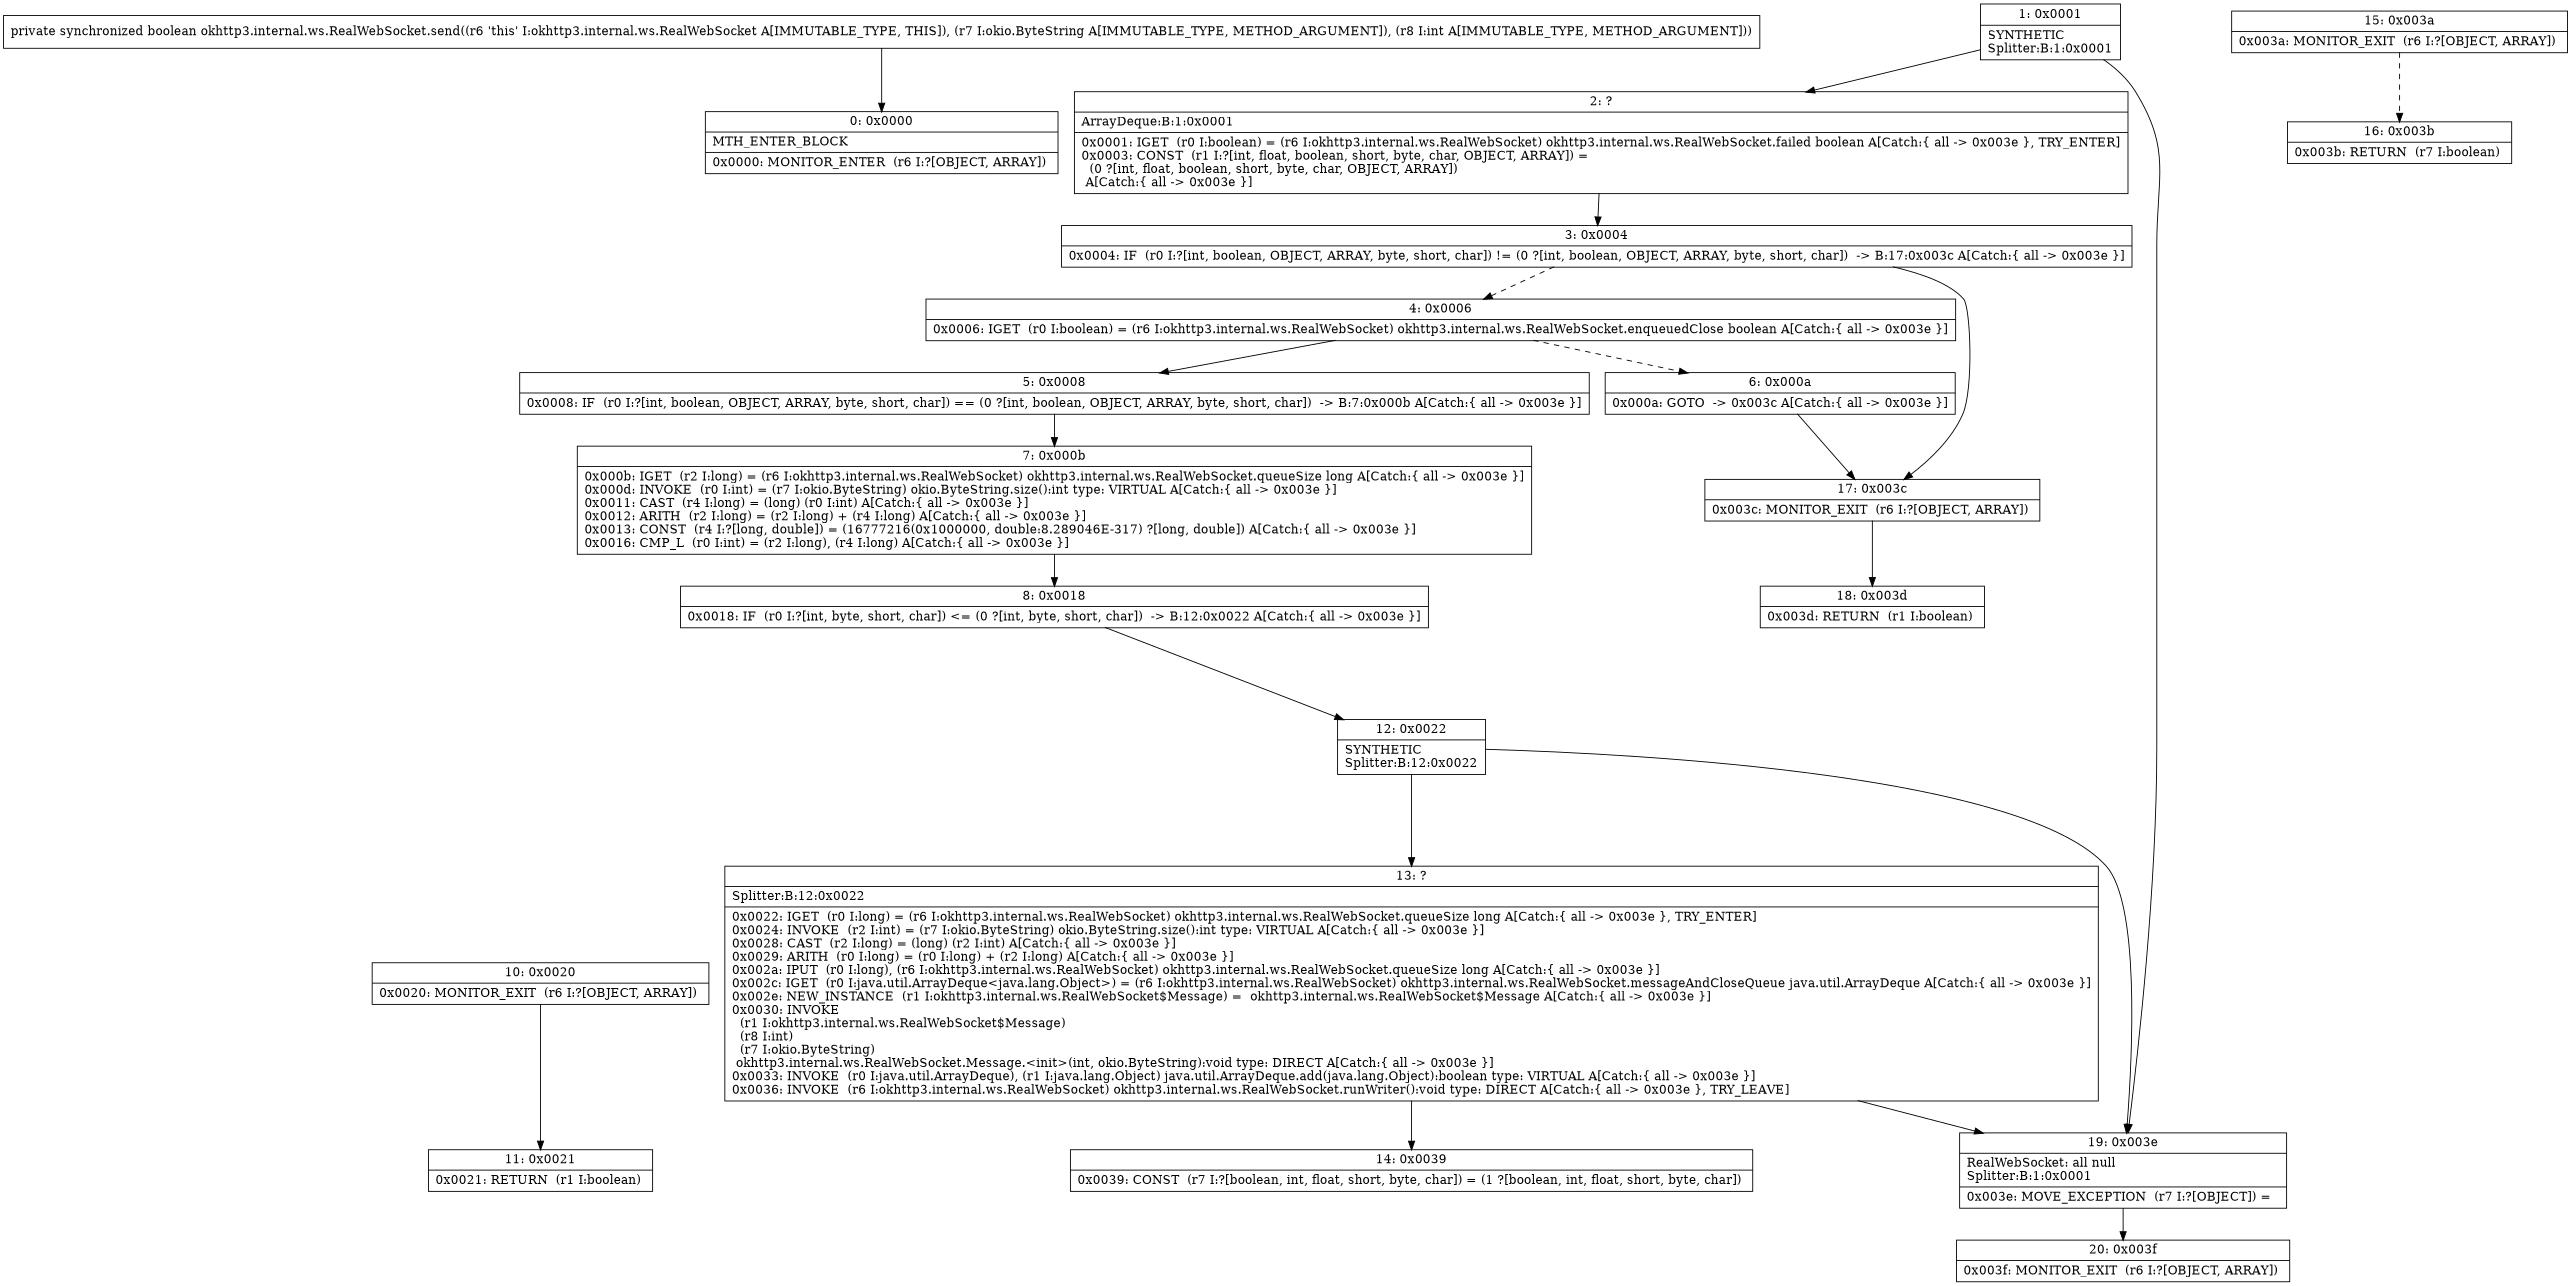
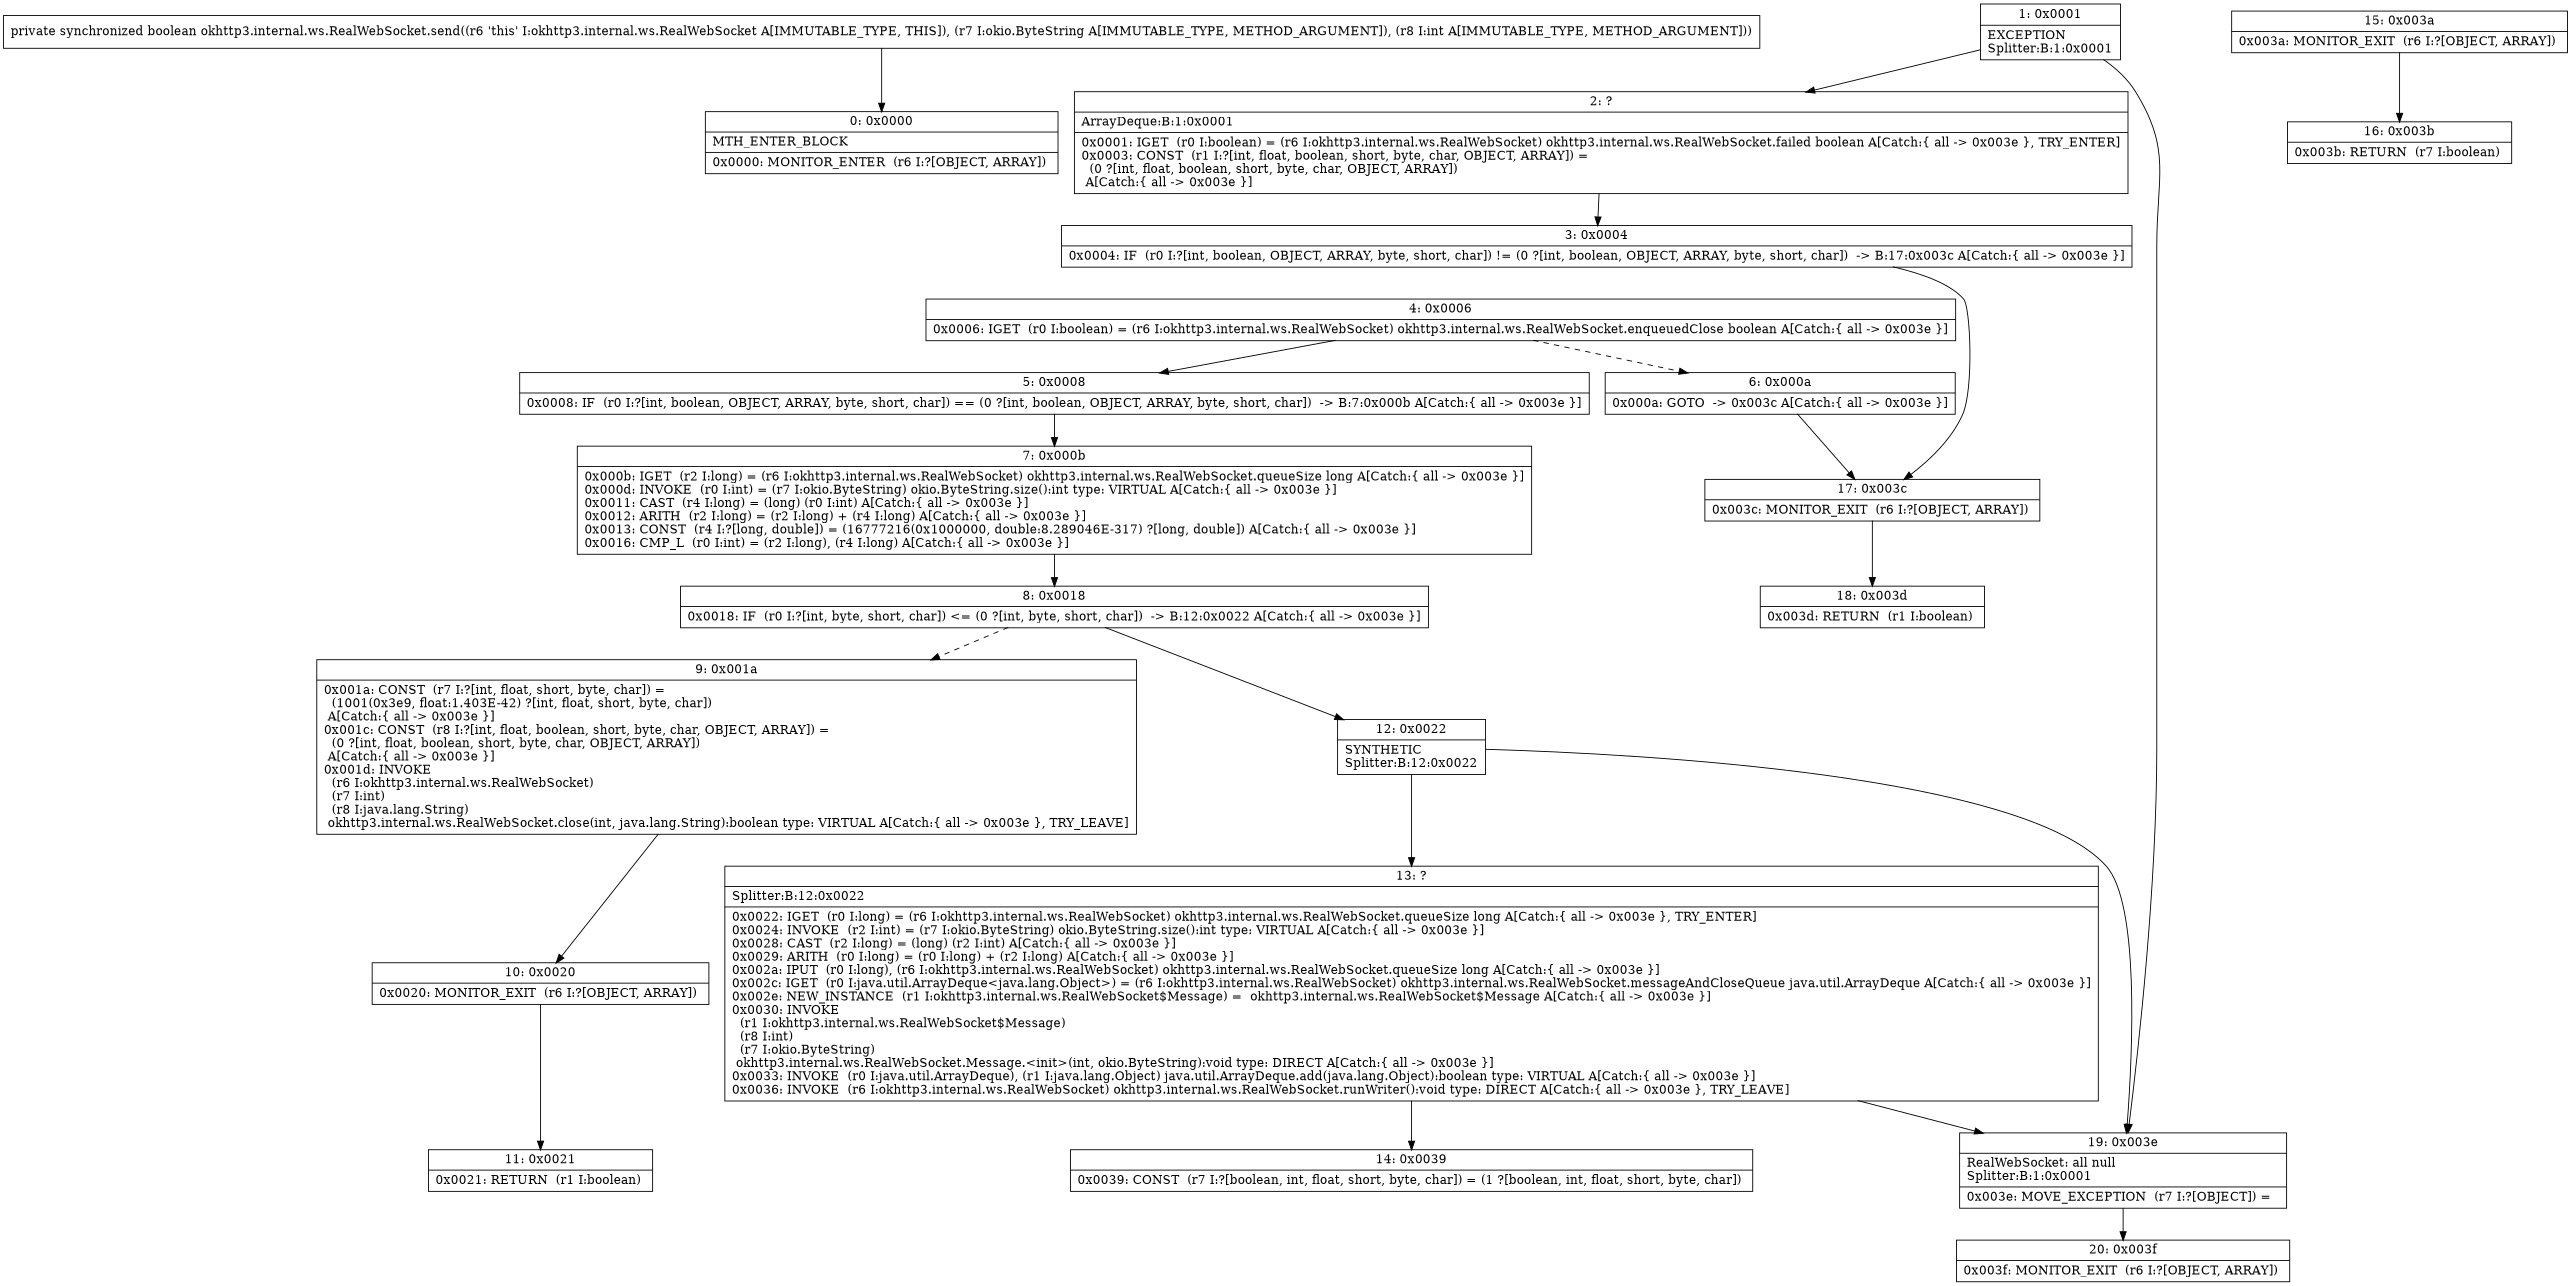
(2027, 35) -> (2027, 35)
(2400, 83) -> (2400, 83)
(1523, 281) -> none
none -> (727, 747)
